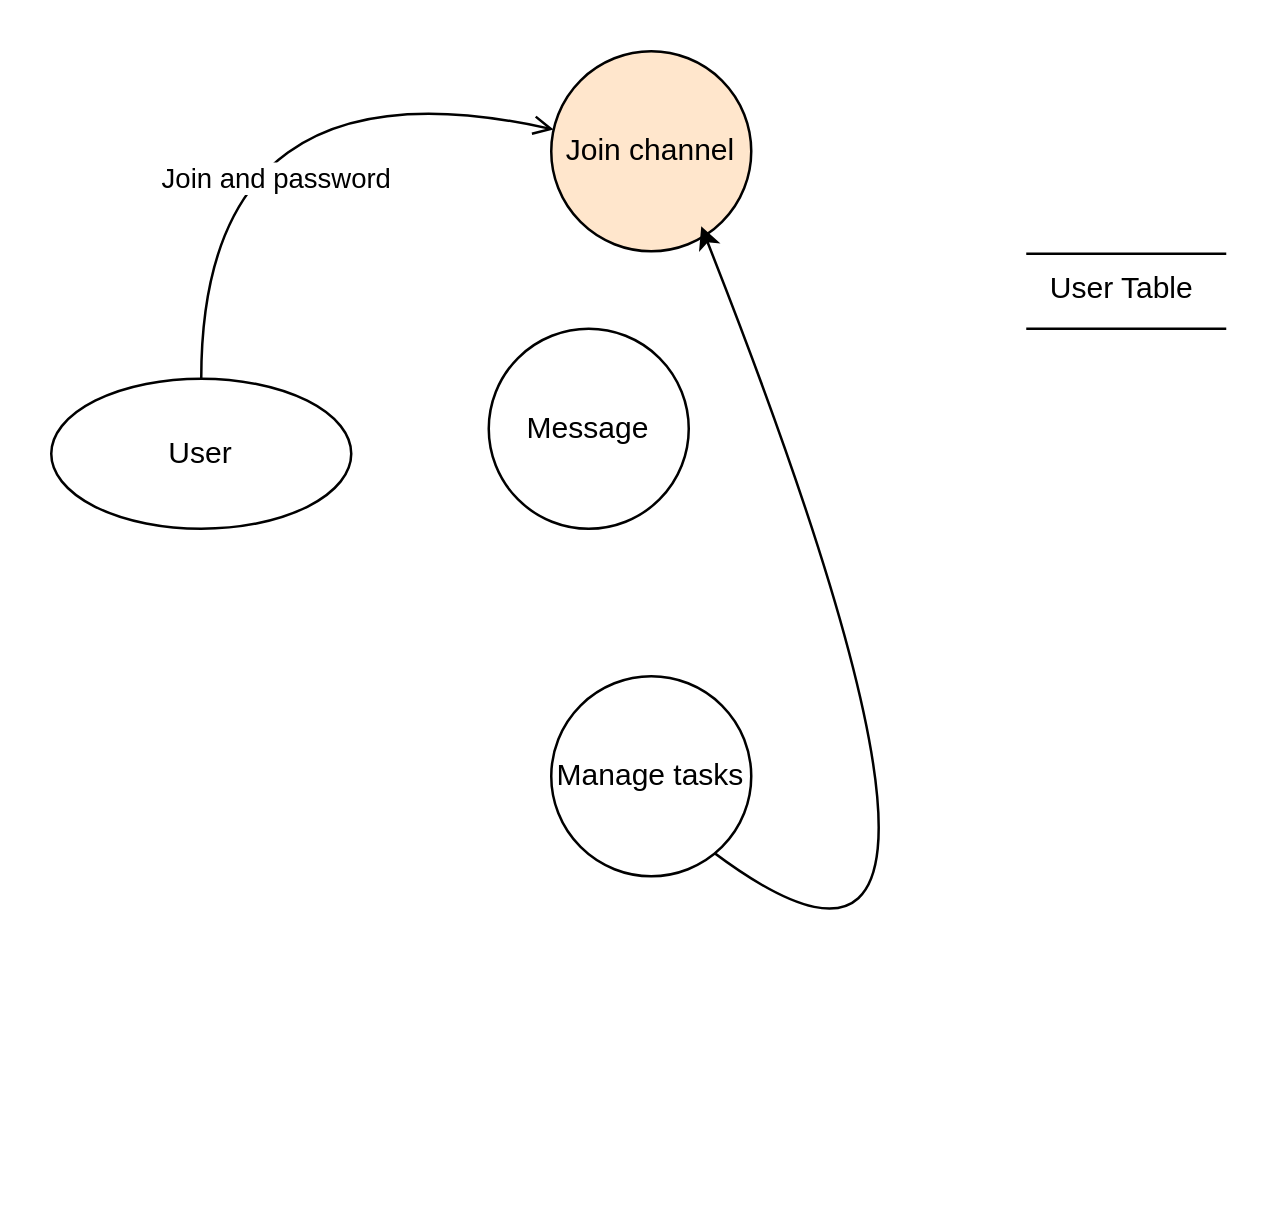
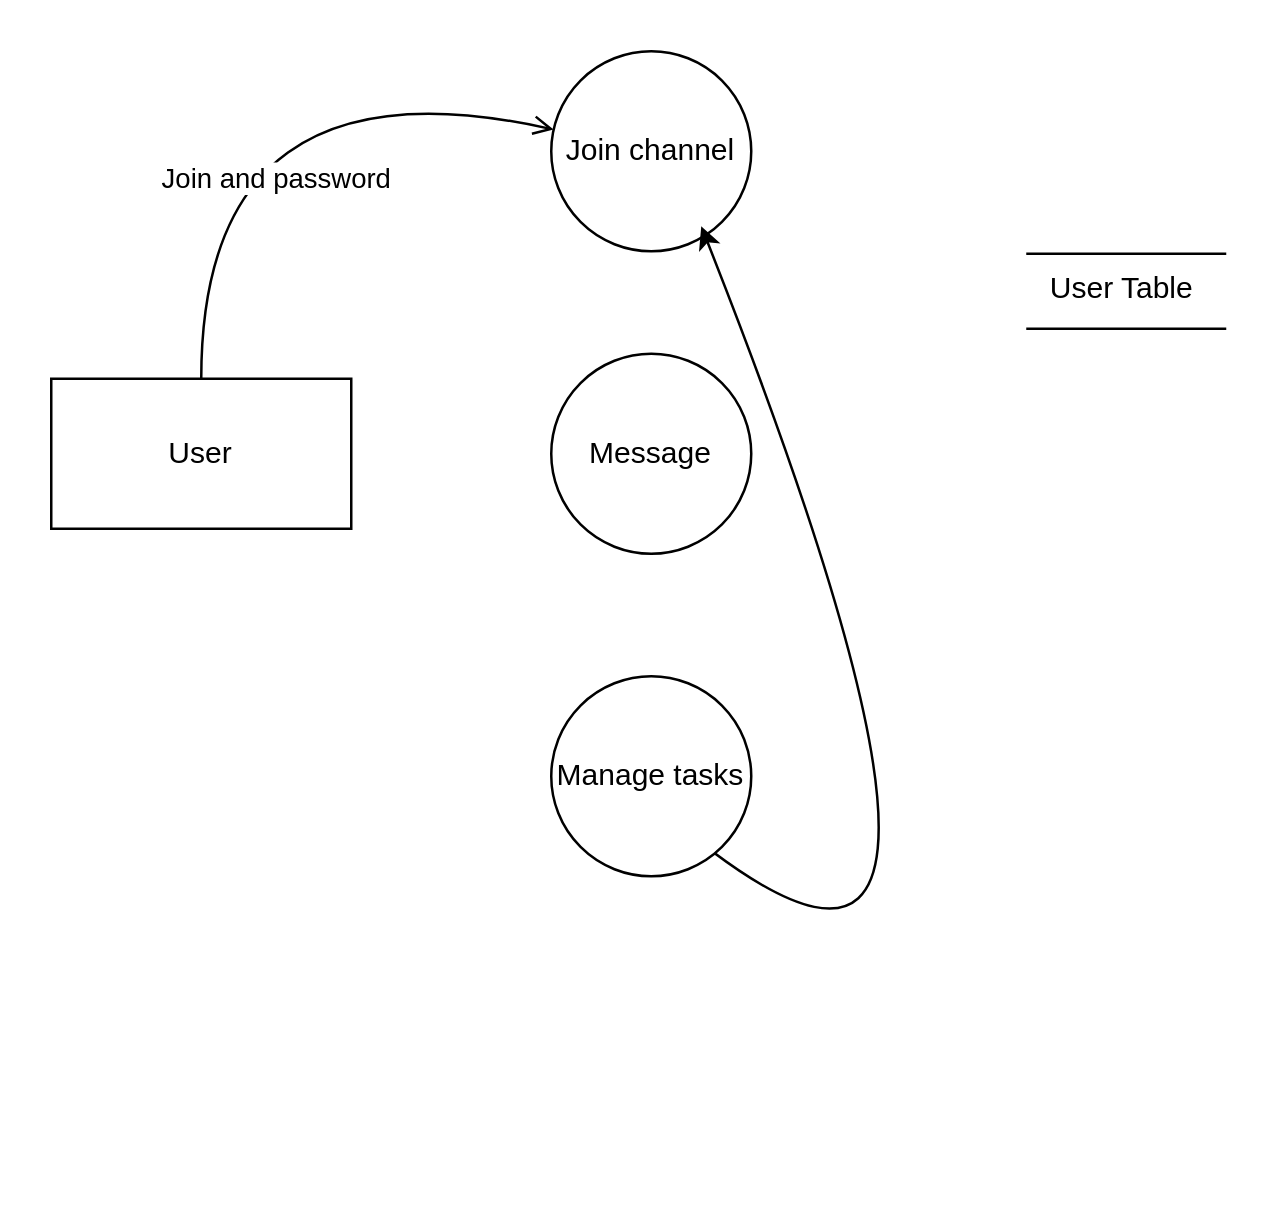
(651, 151) -> (651, 151)
(589, 429) -> (651, 454)
(201, 454) -> (201, 454)
